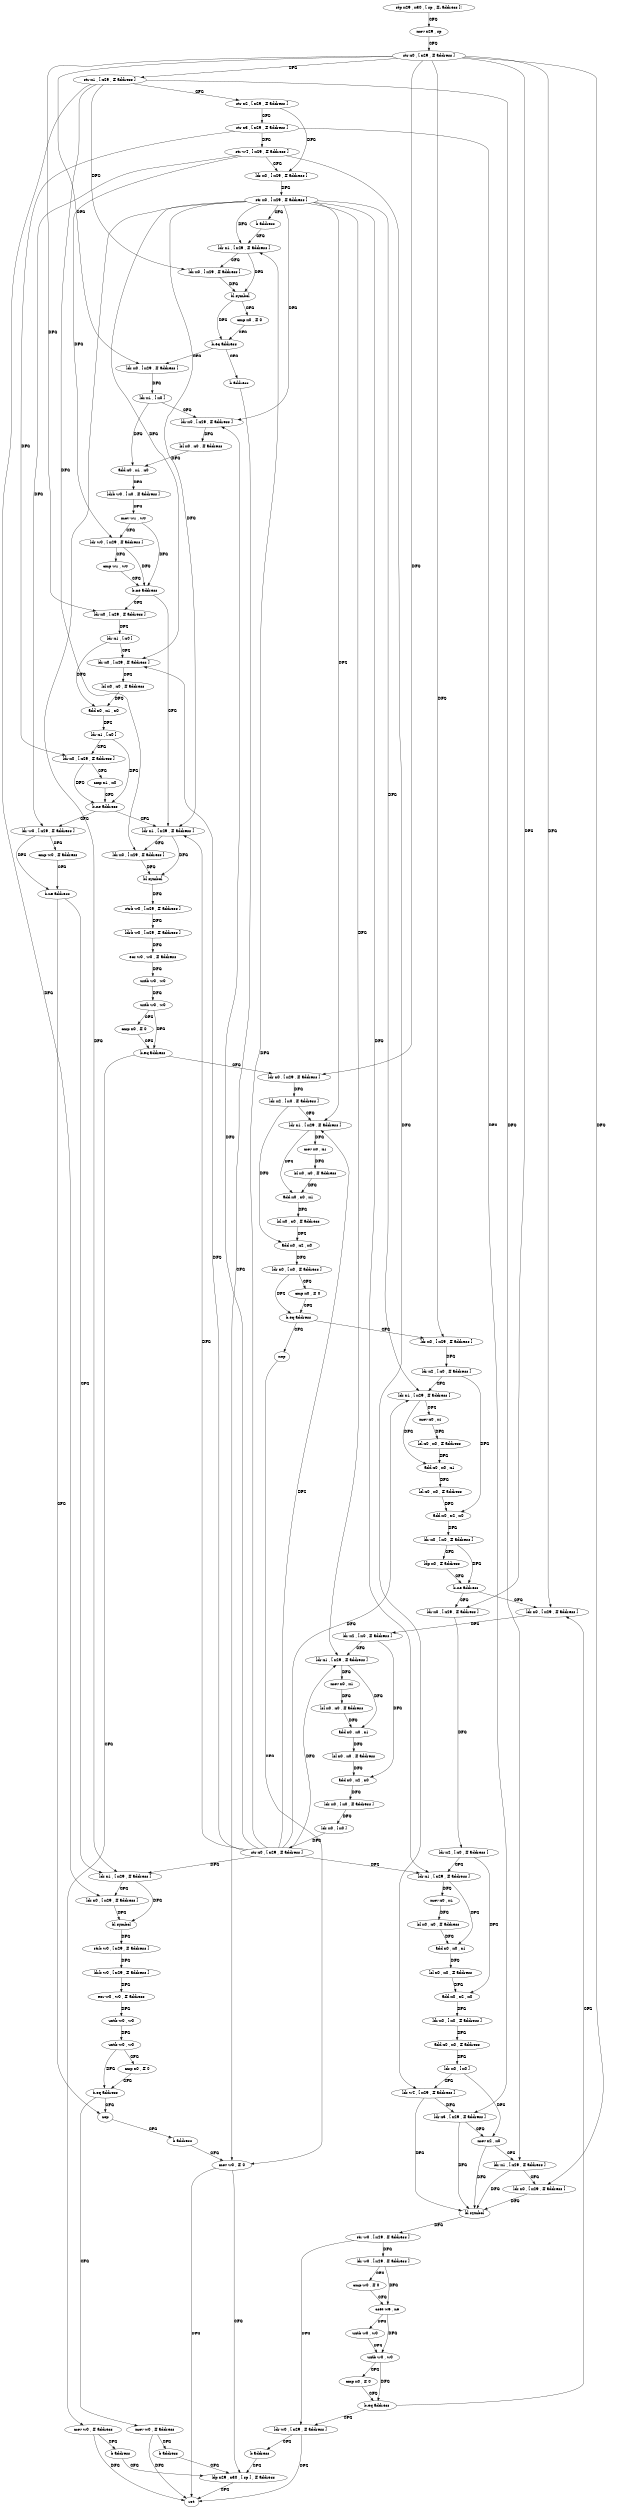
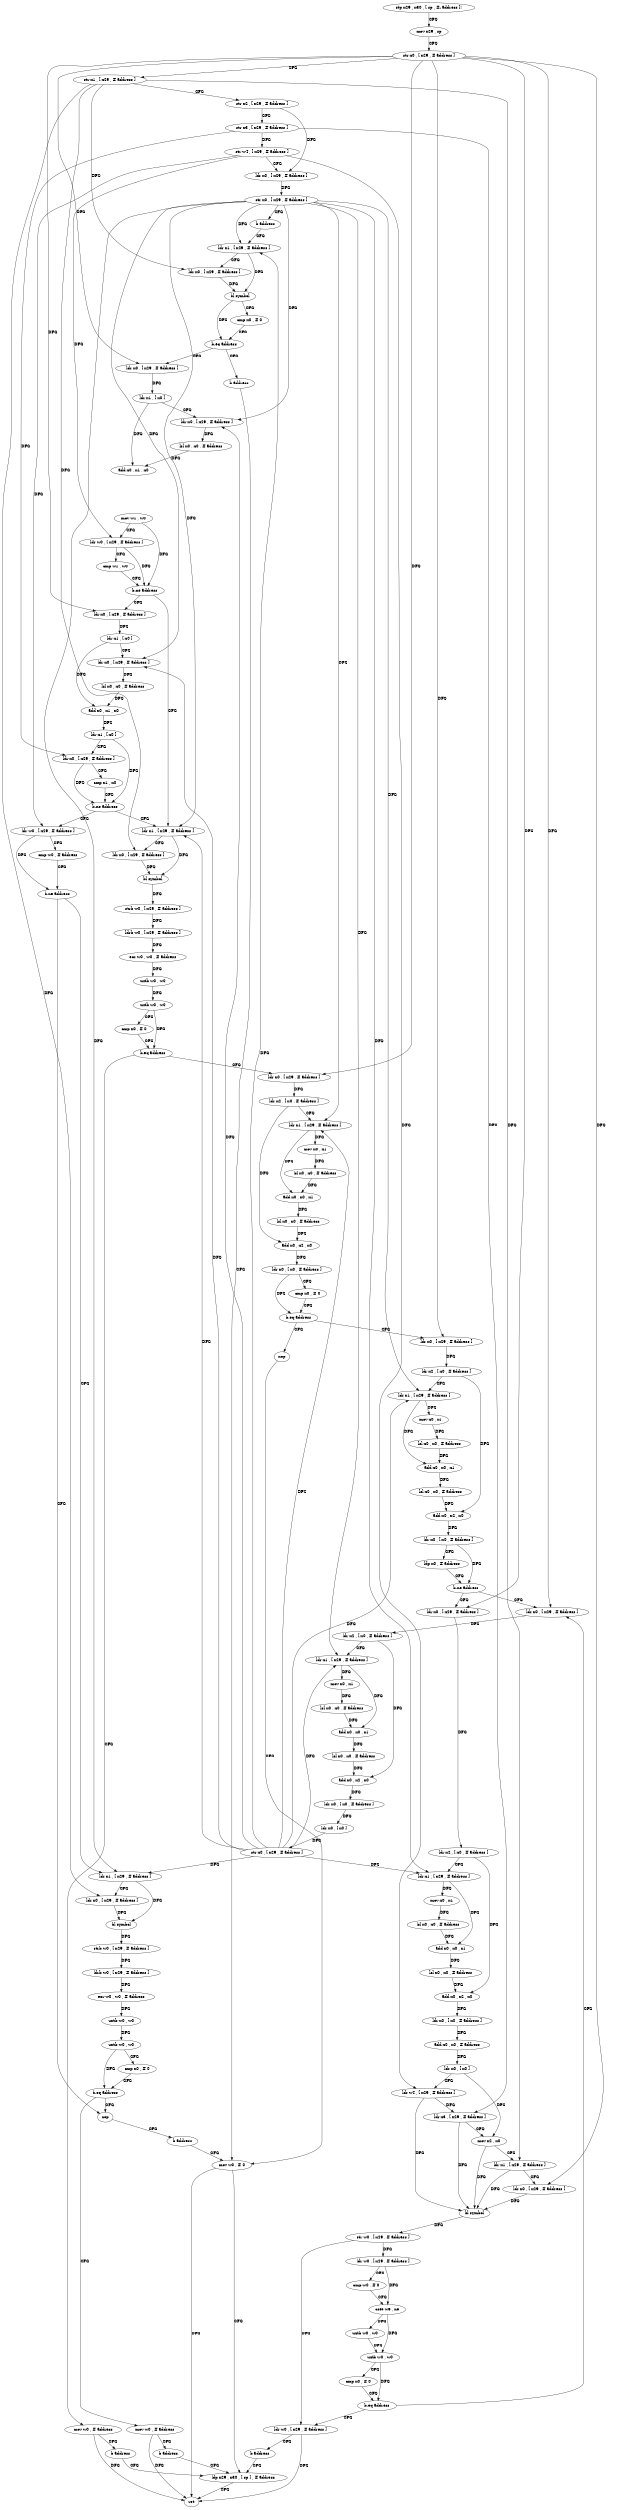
(133, 494) -> none
